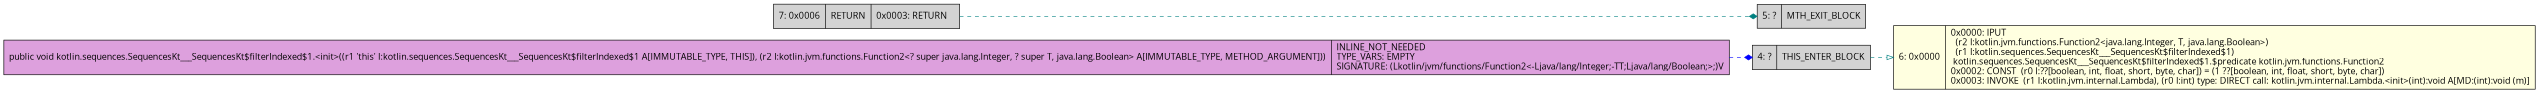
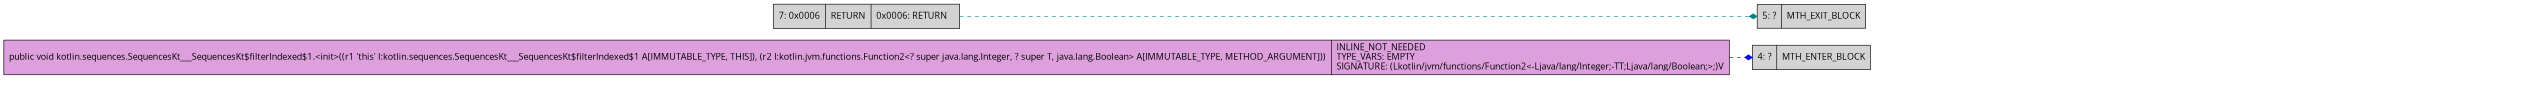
(915, 16) -> (915, 16)
(1823, 57) -> (1824, 57)
(2214, 57) -> none
